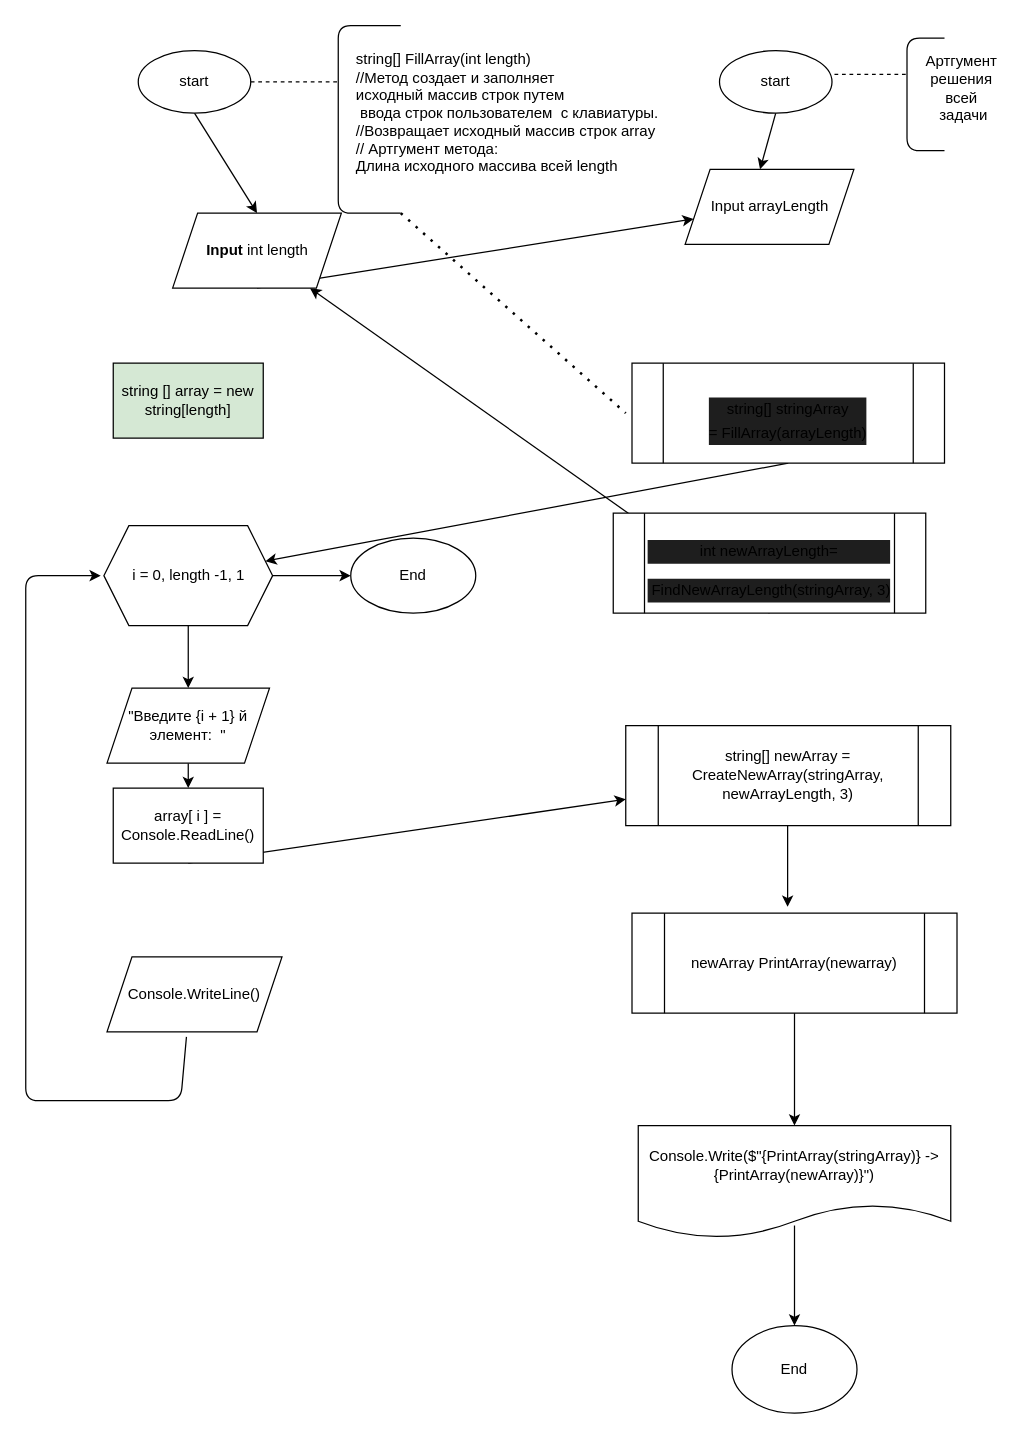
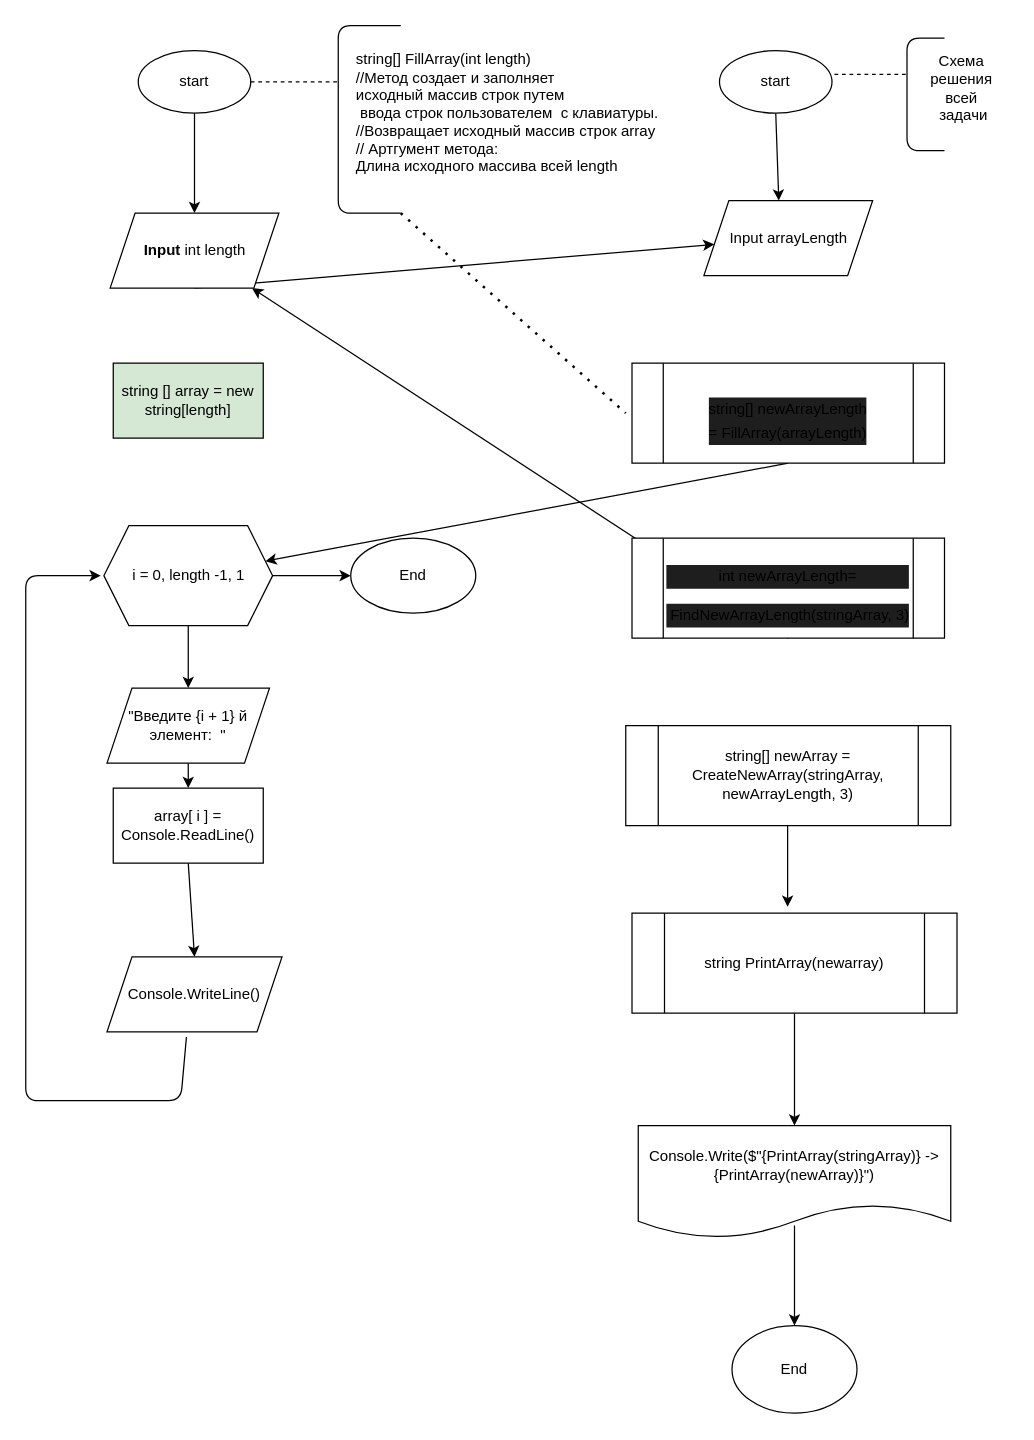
(964, 88) -> (964, 88)
(769, 207) -> (788, 238)
(257, 251) -> (194, 251)
(788, 413) -> (788, 413)
(769, 563) -> (788, 588)
(440, 826) -> (191, 906)
(794, 963) -> (794, 963)
